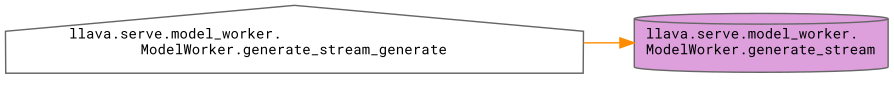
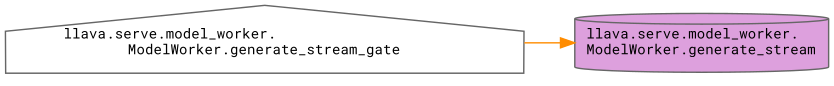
(294, 43) -> (265, 43)
